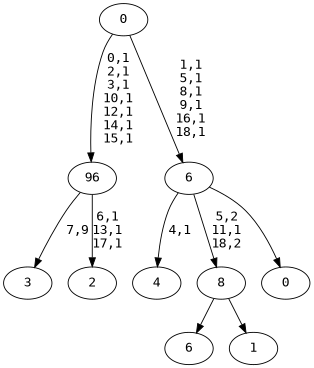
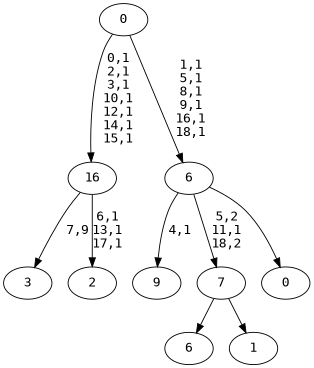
(92, 178) -> (92, 178)
(157, 283) -> (157, 283)
(221, 283) -> (221, 283)
